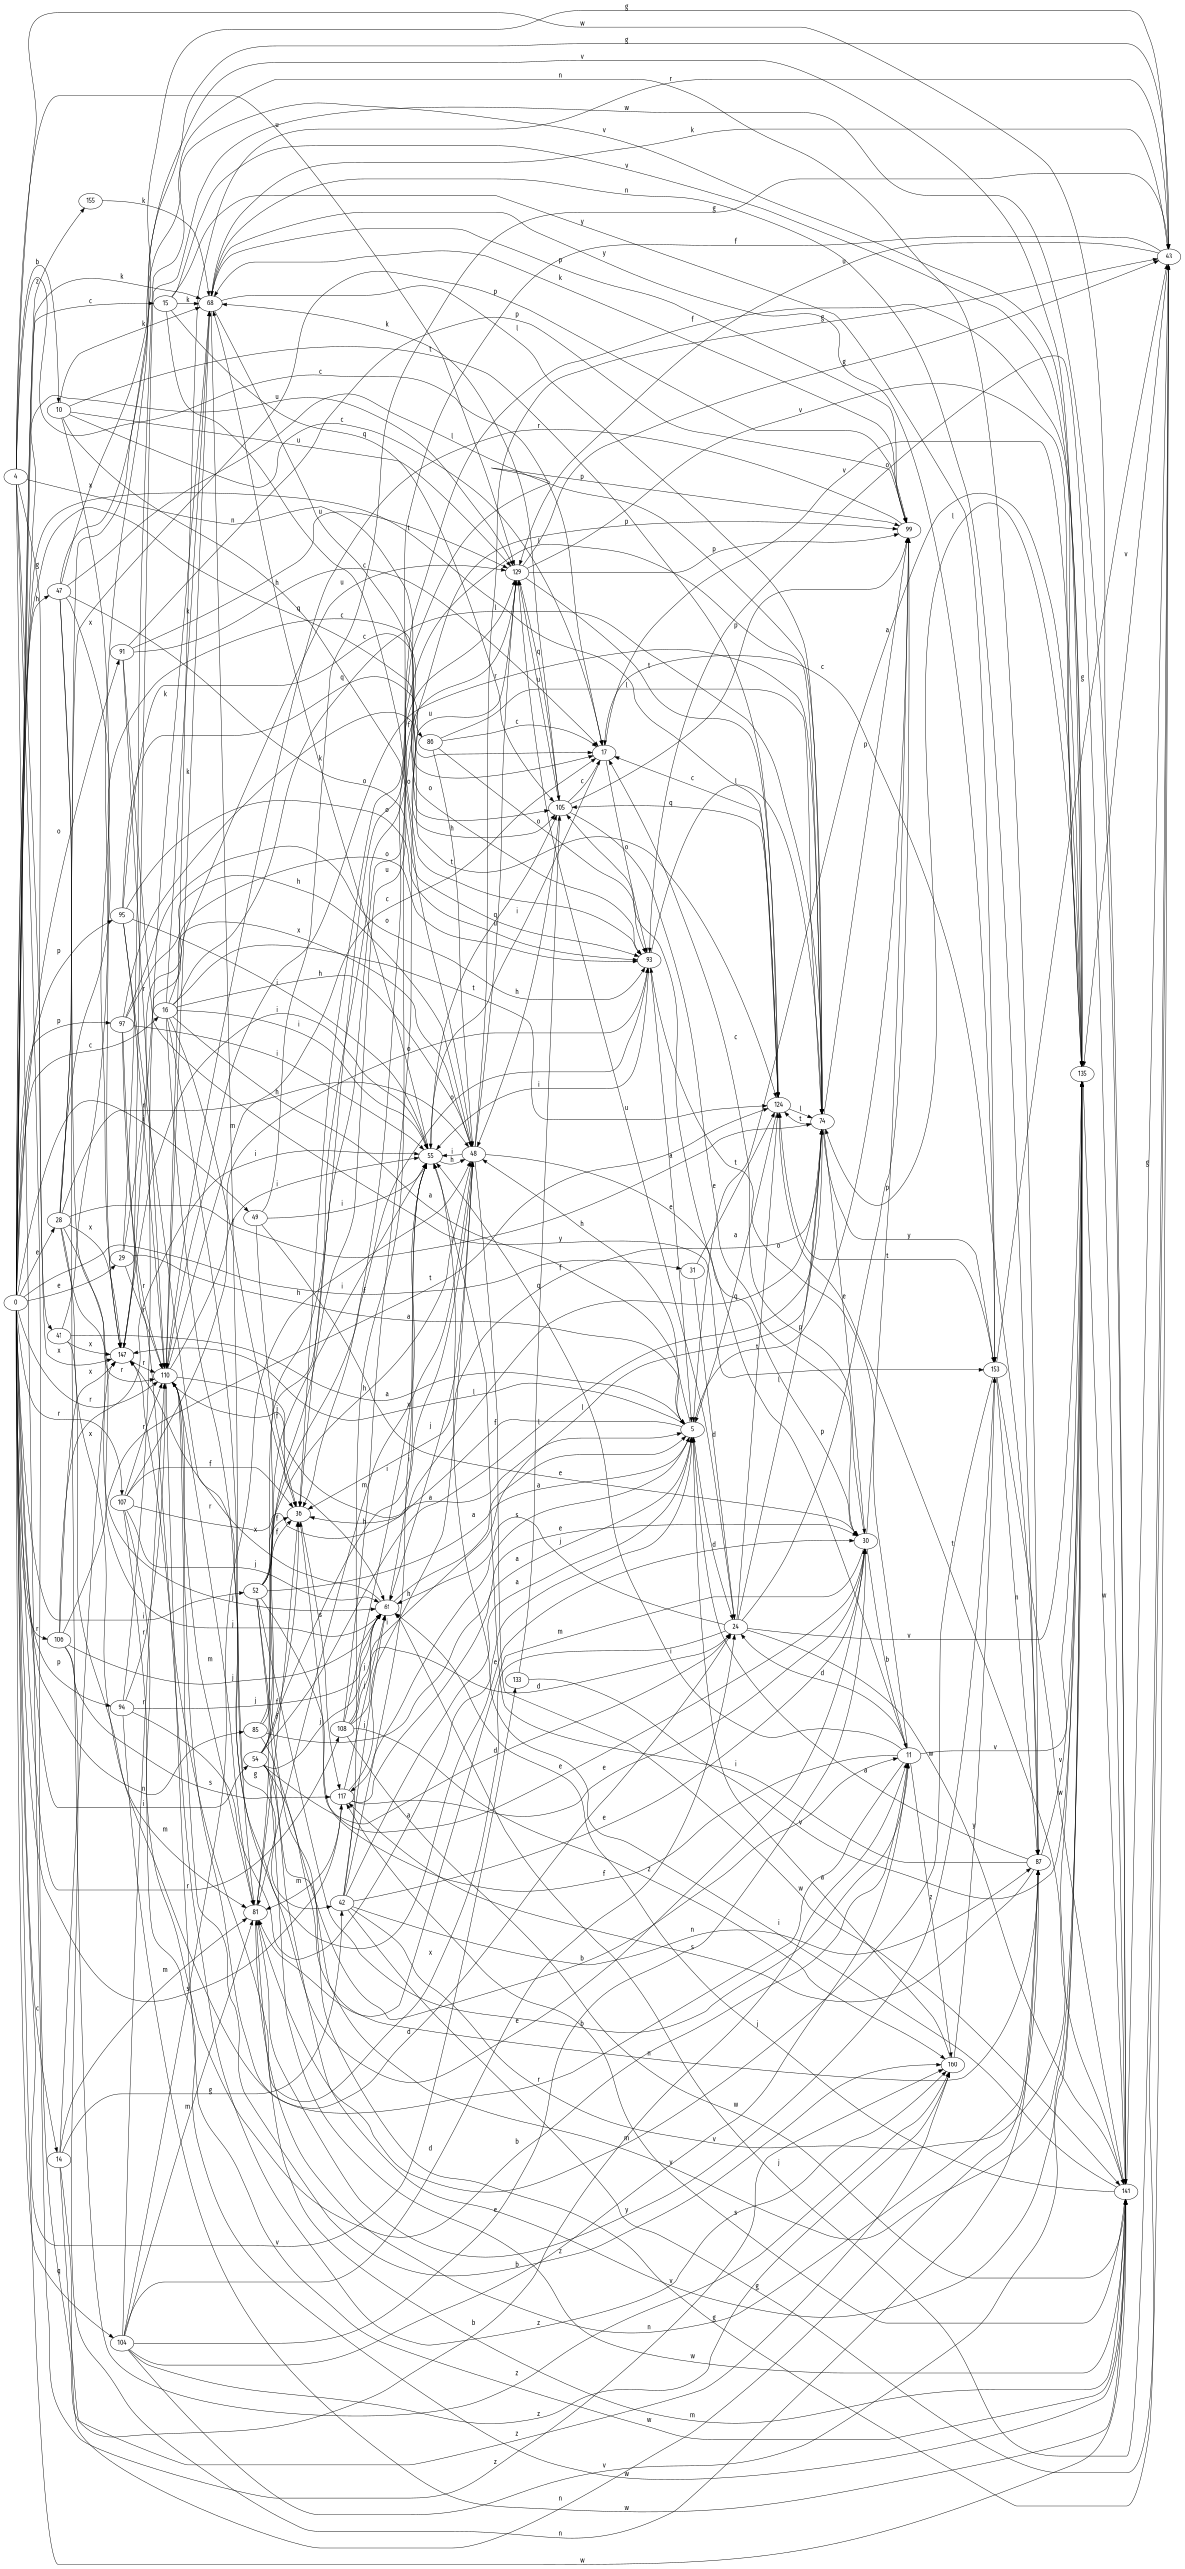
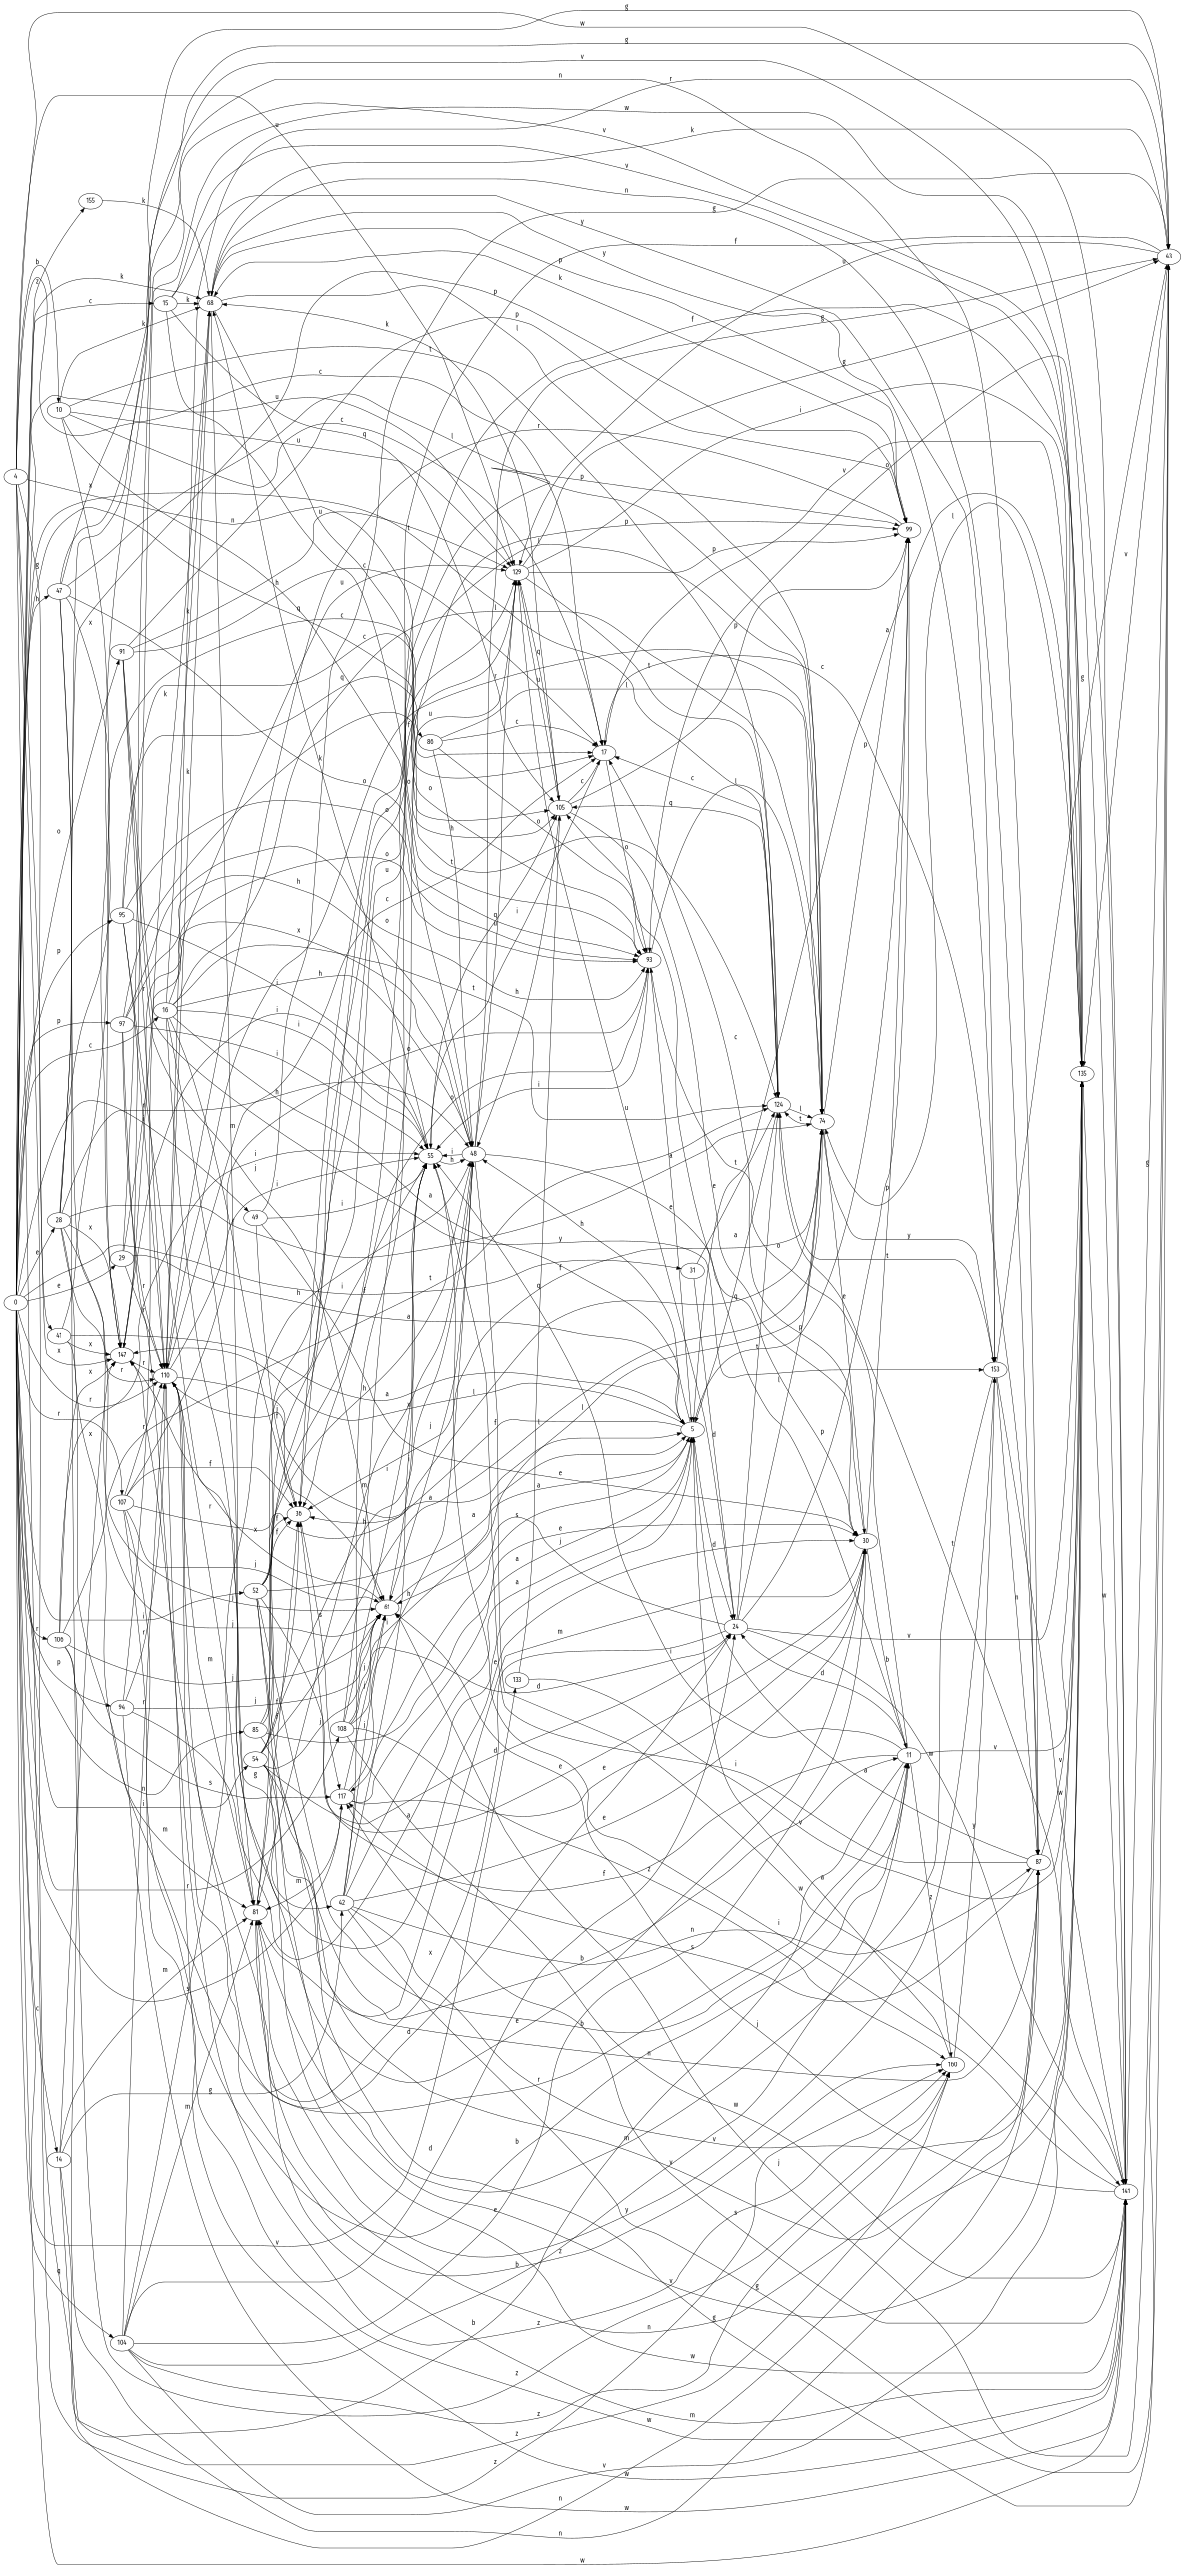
(801, 411) -> (801, 411)
none -> (200, 1119)
